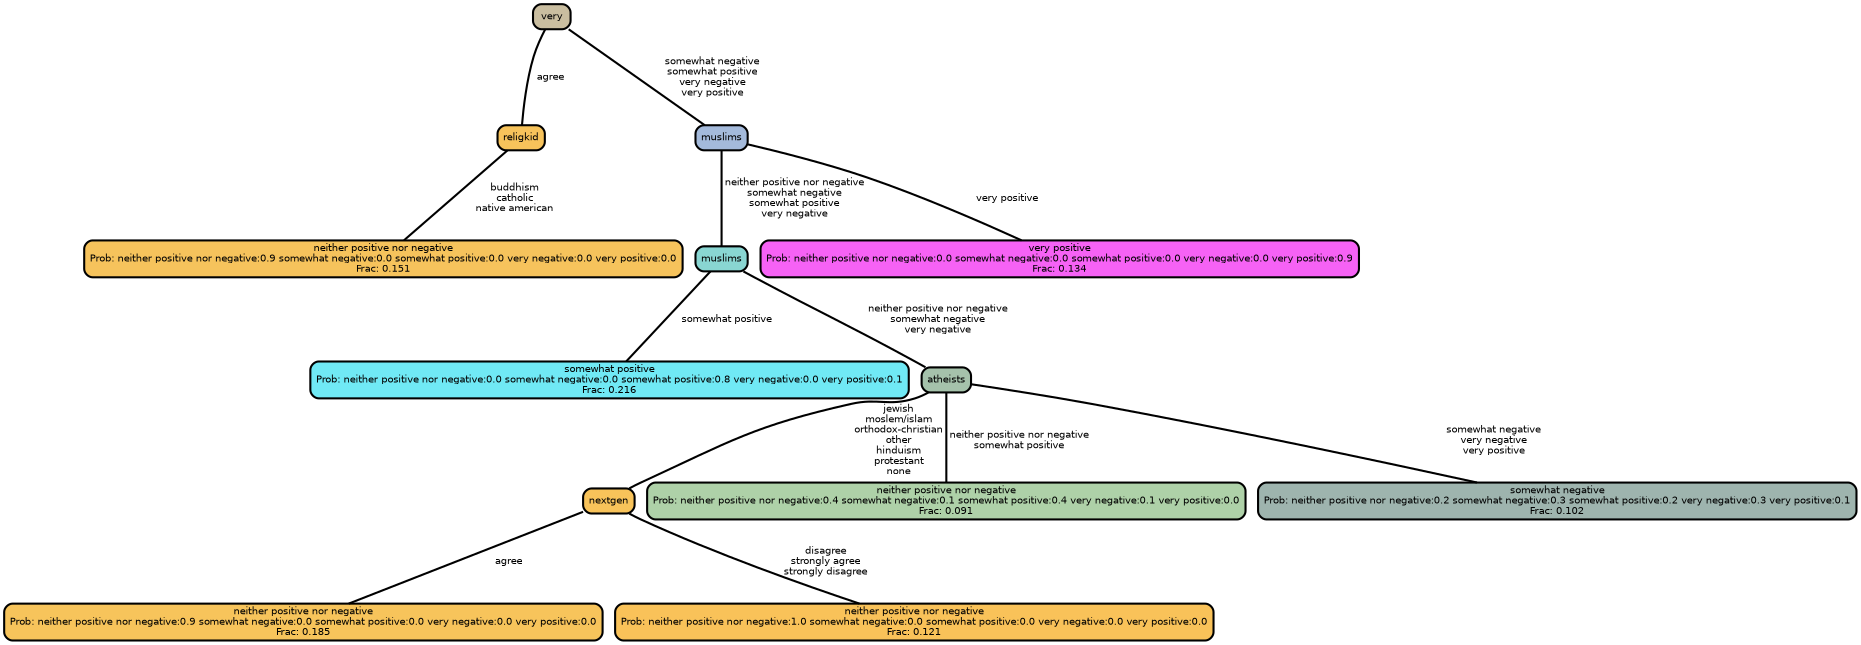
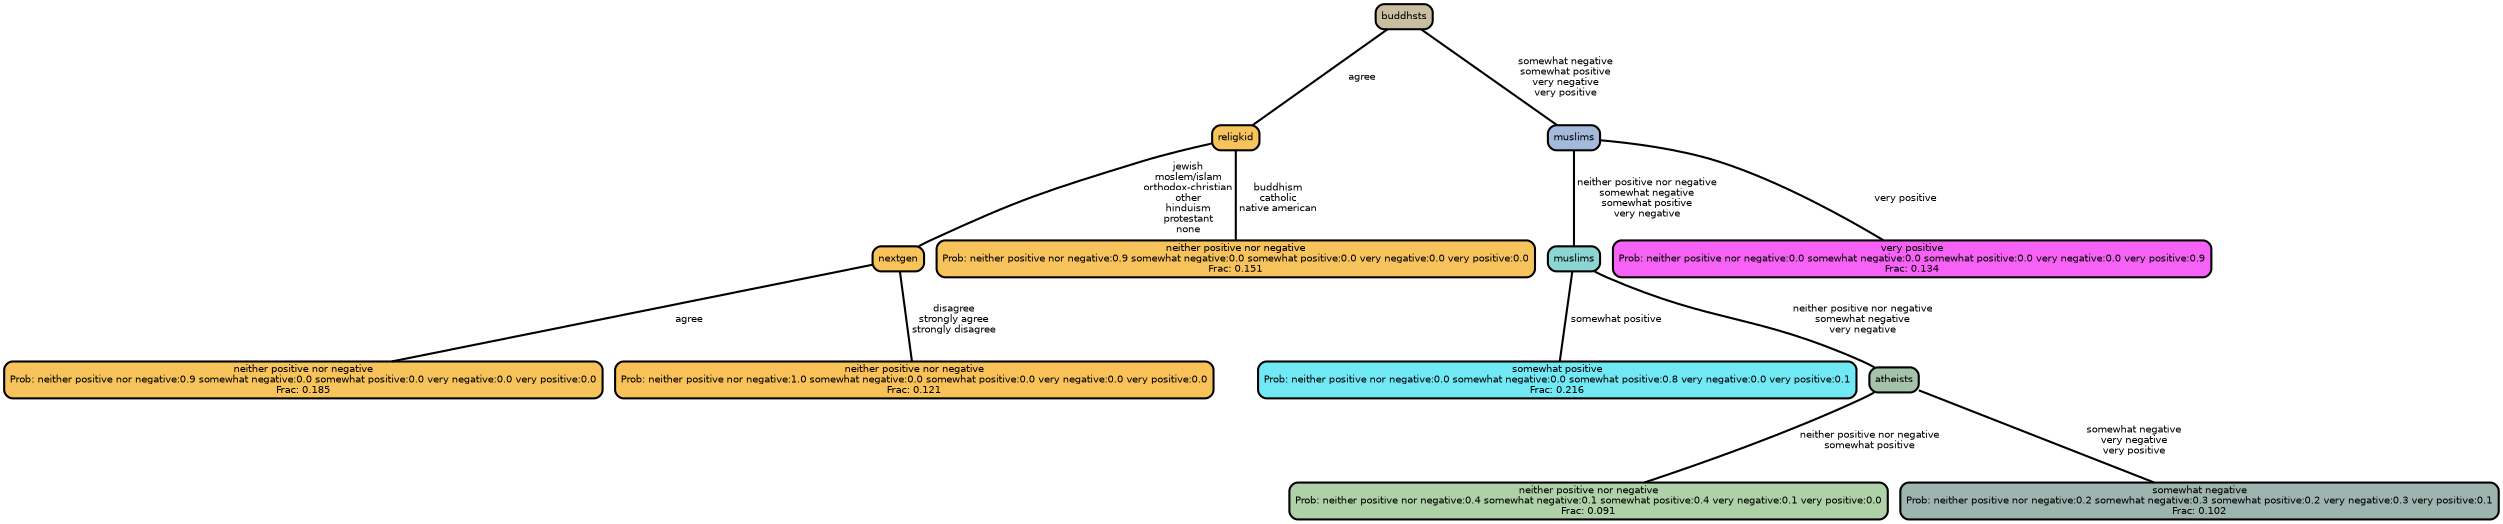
(552, 17) -> (1404, 17)
(774, 425) -> (1062, 186)
